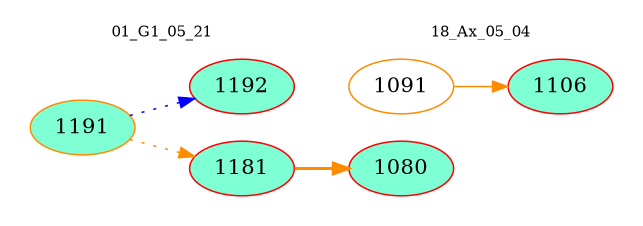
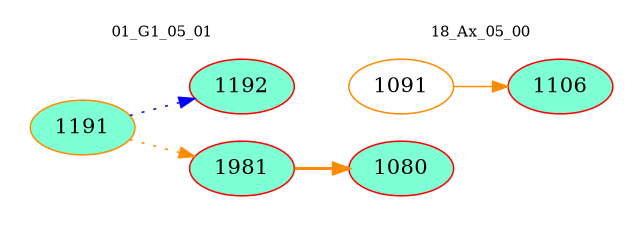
(162, 33) -> (162, 33)
(481, 33) -> (481, 33)
(242, 169) -> (242, 169)
